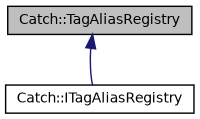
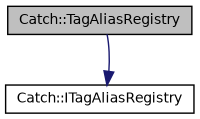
(90, 67) -> (109, 53)
